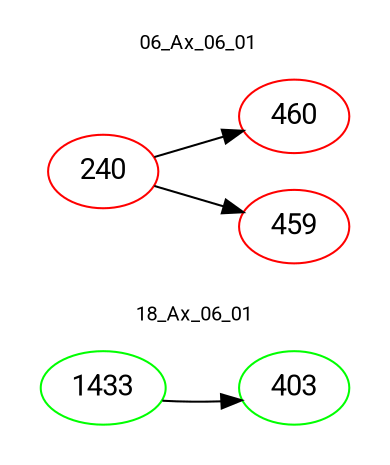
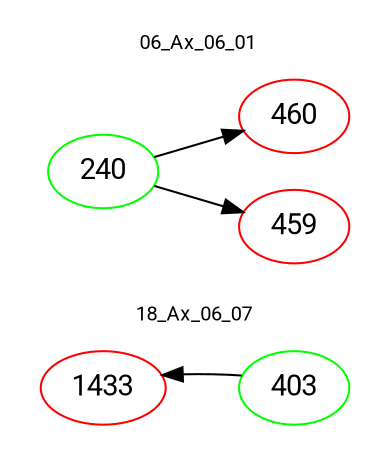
(103, 172) -> (103, 172)
(195, 315) -> (195, 315)
(103, 388) -> (103, 388)
(192, 402) -> (213, 374)
